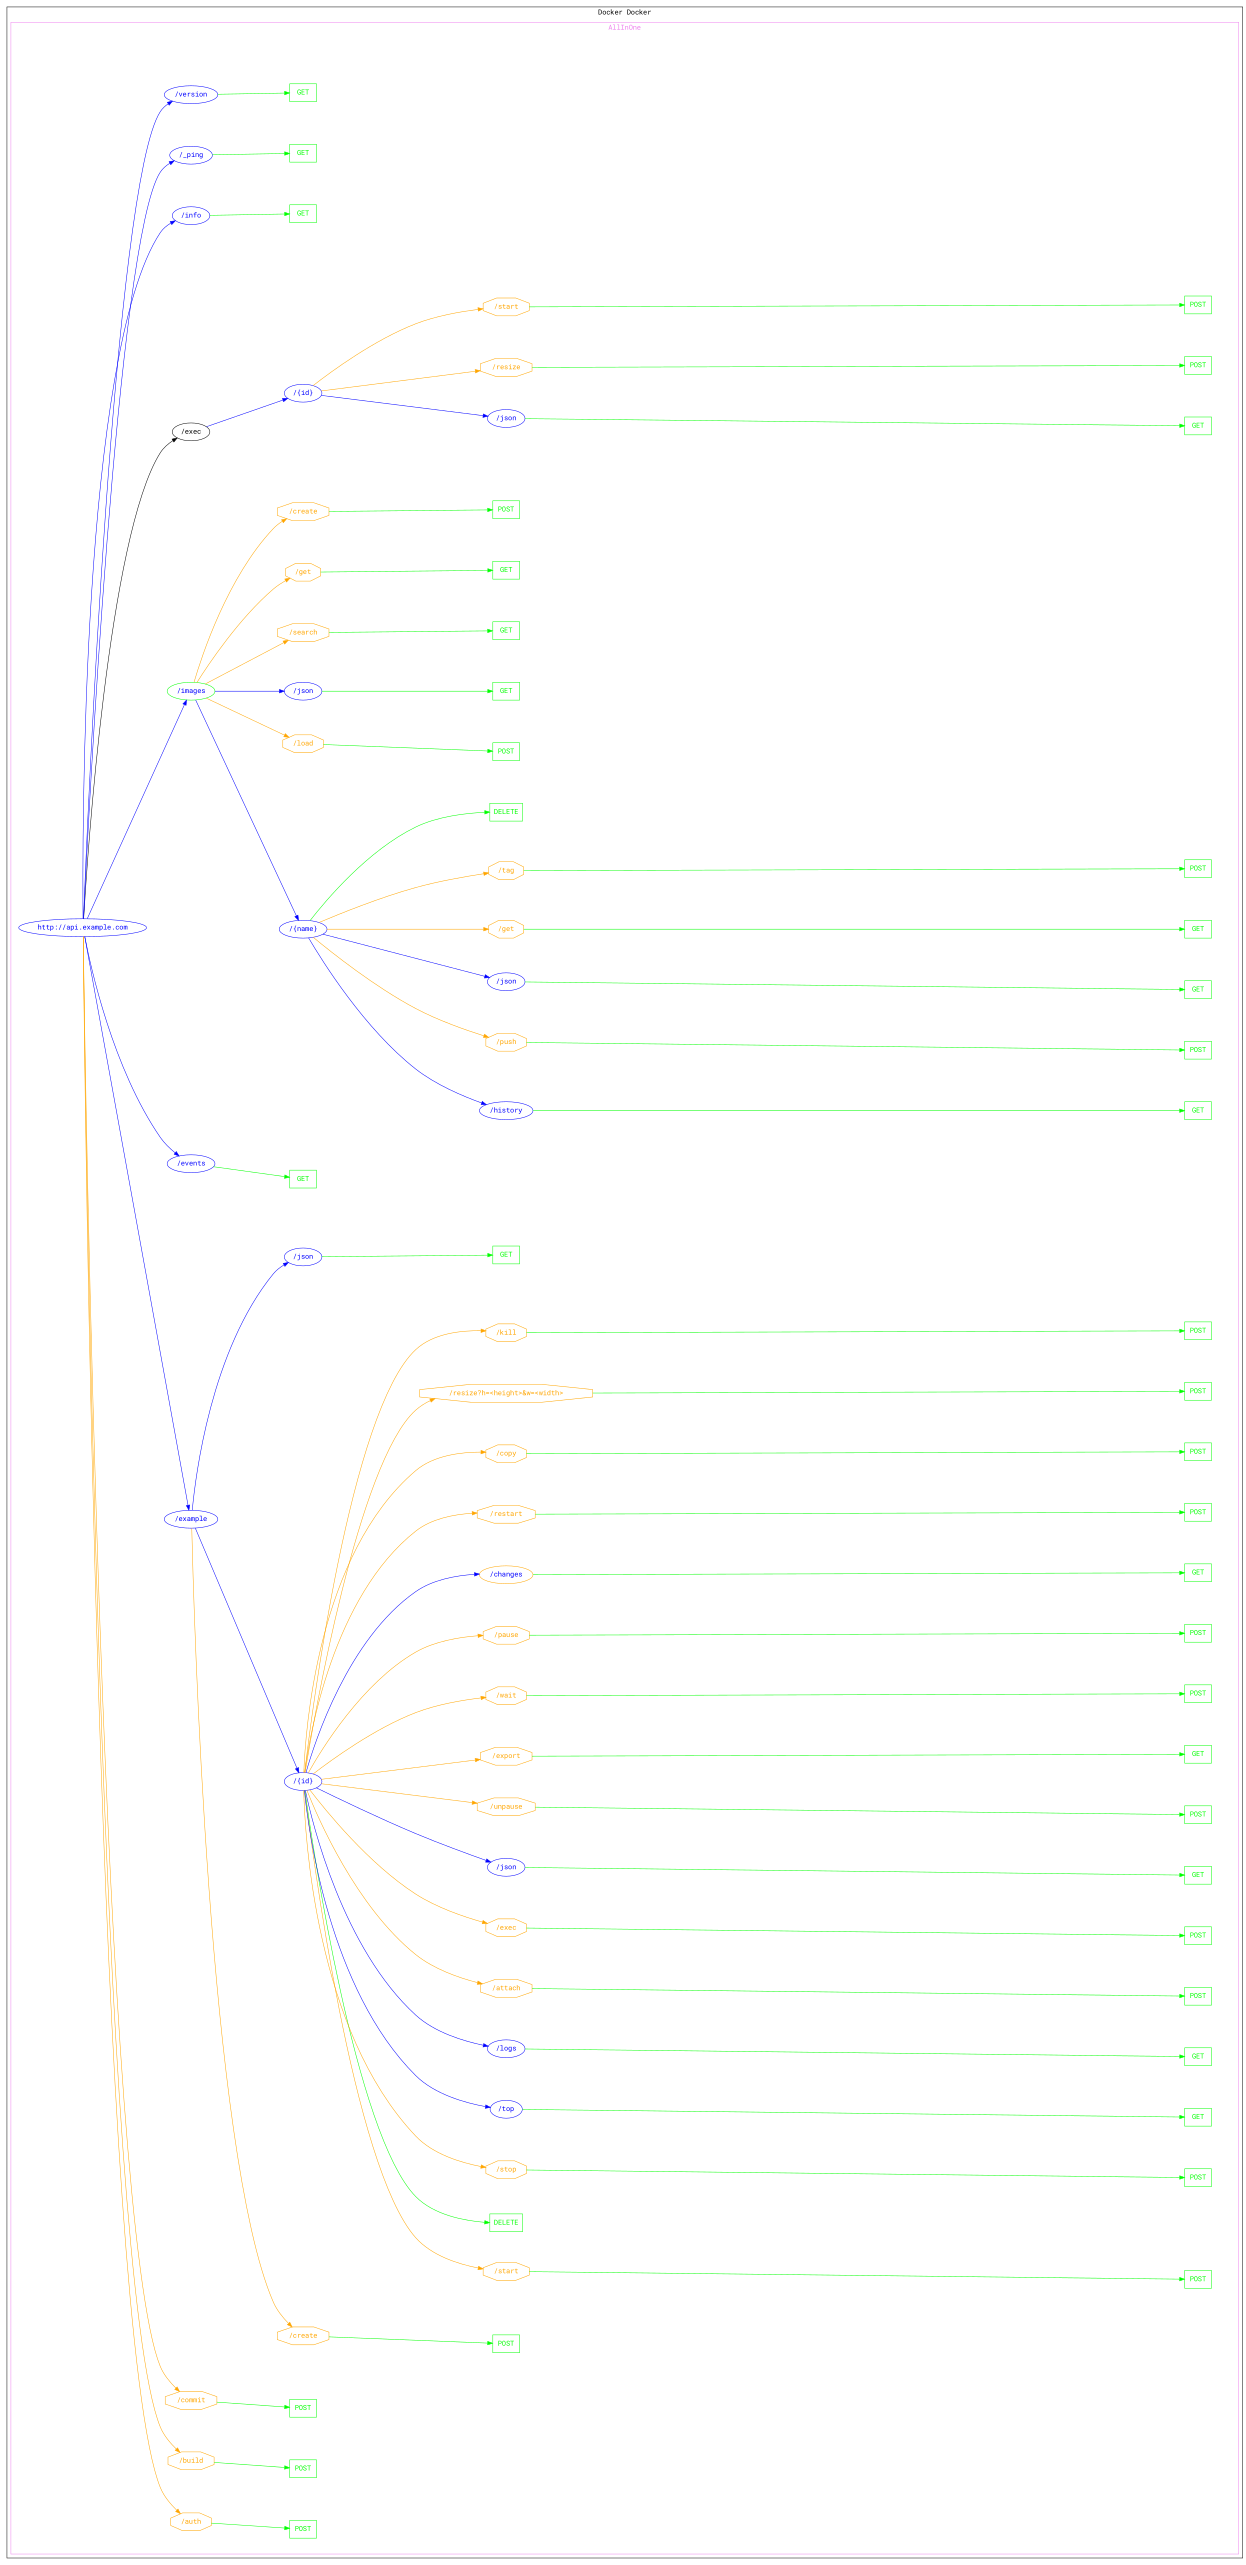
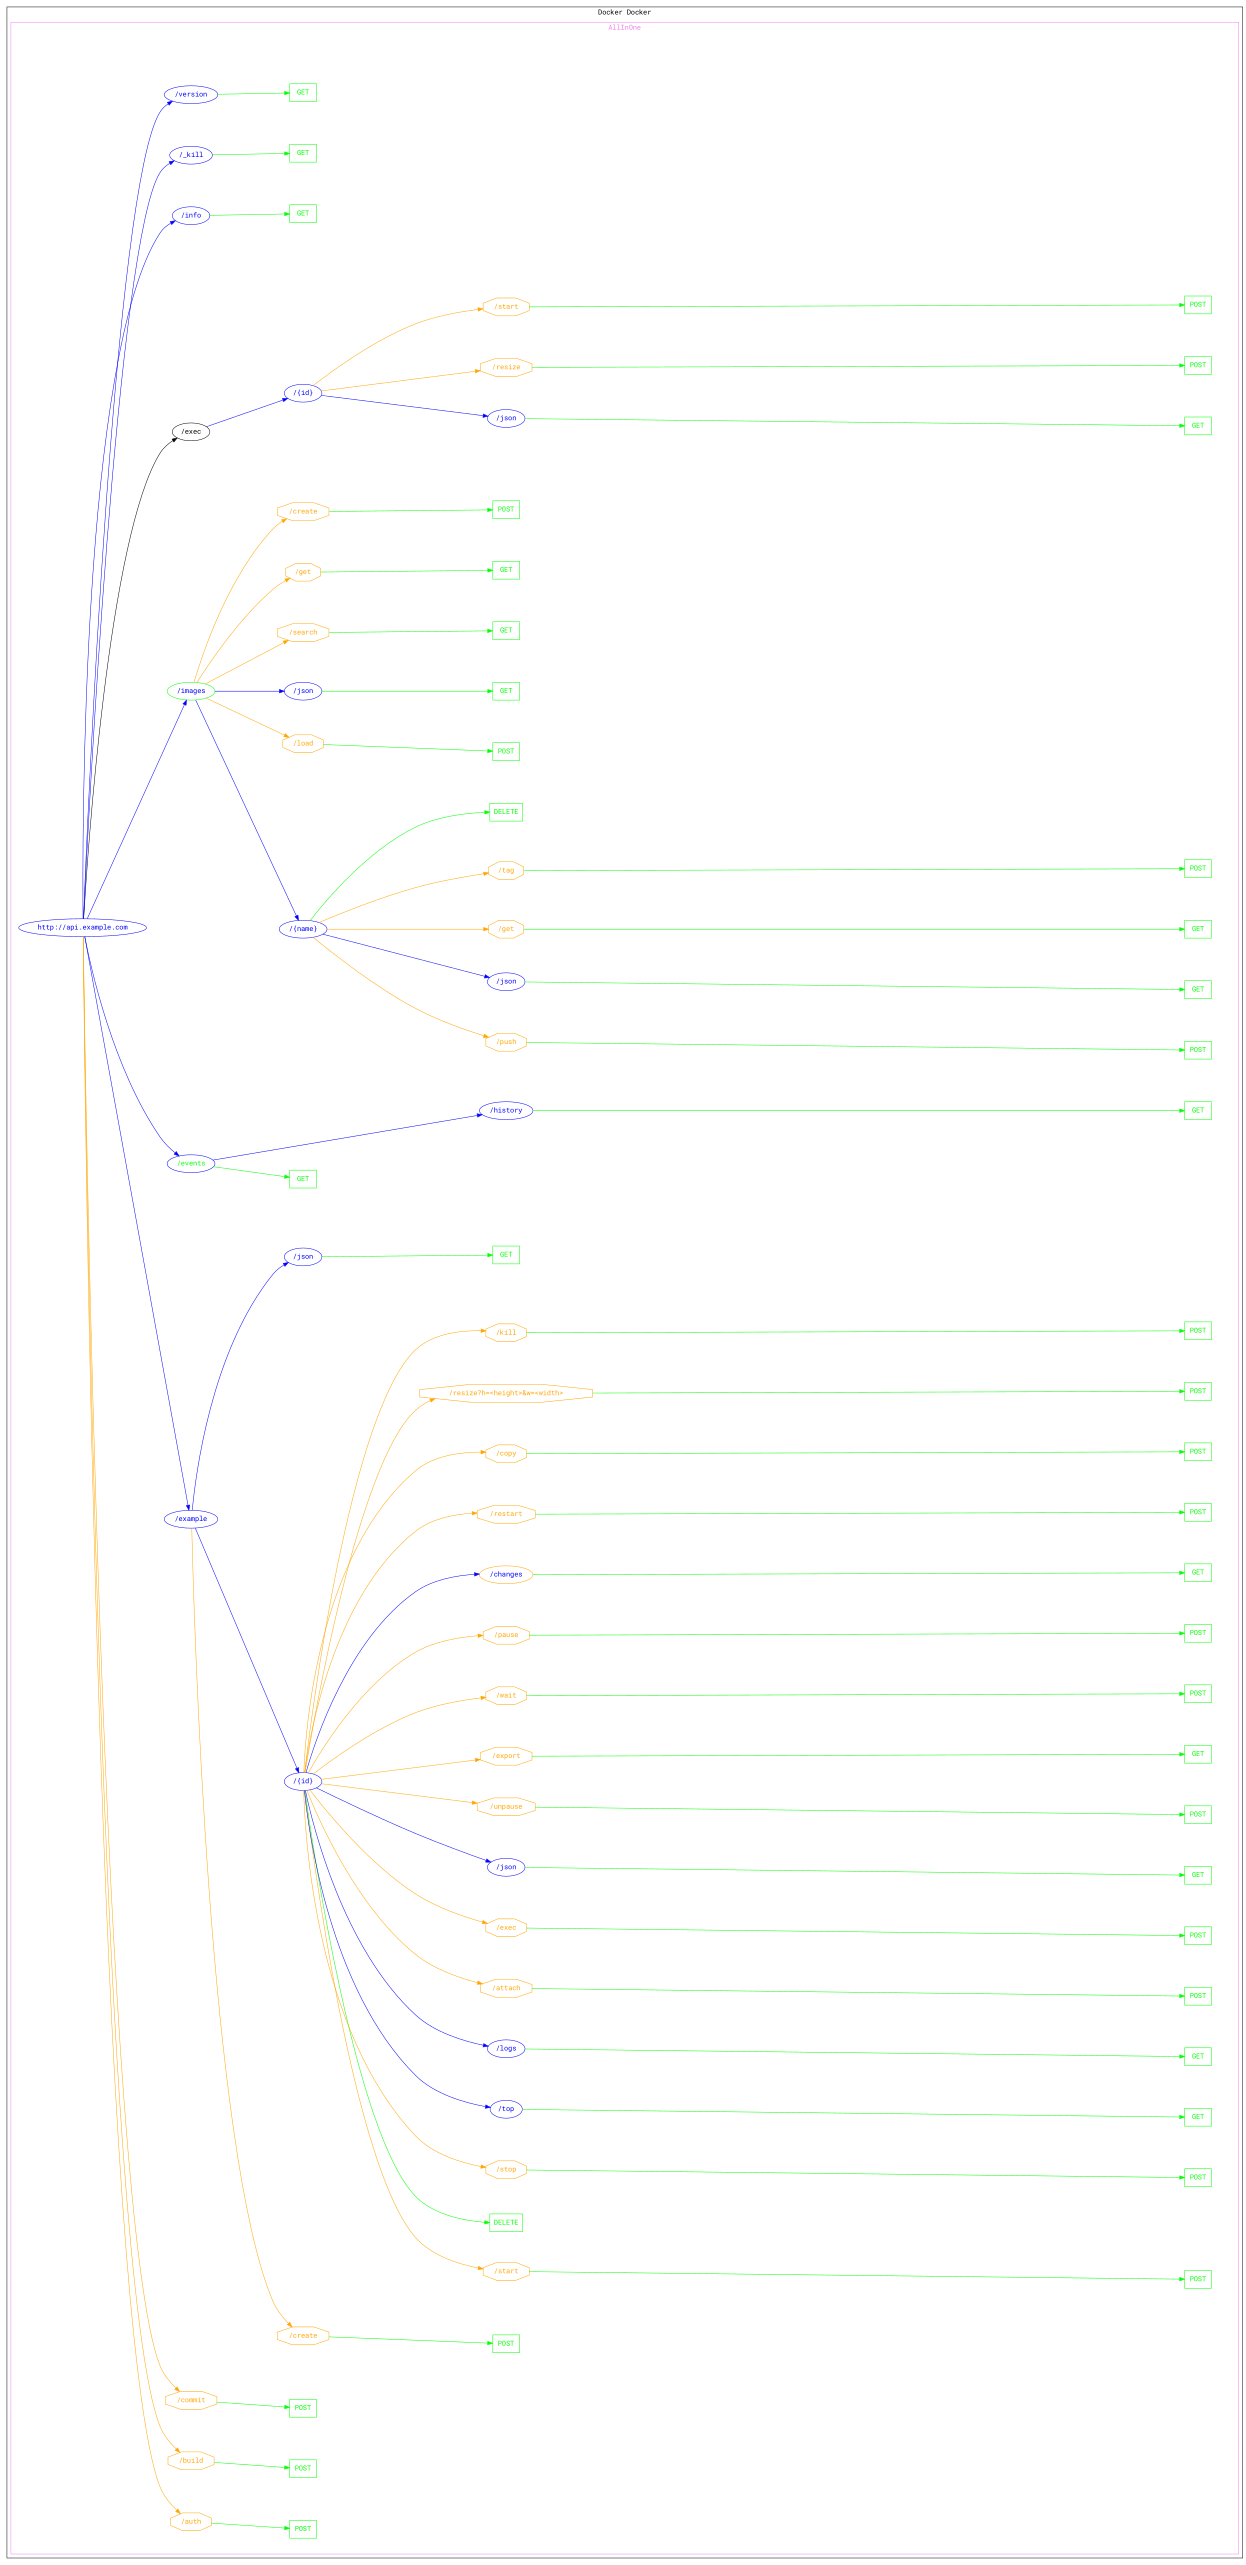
(191, 155) -> (191, 155)
(381, 1036) -> (338, 1139)
(191, 1164) -> (191, 1164)
